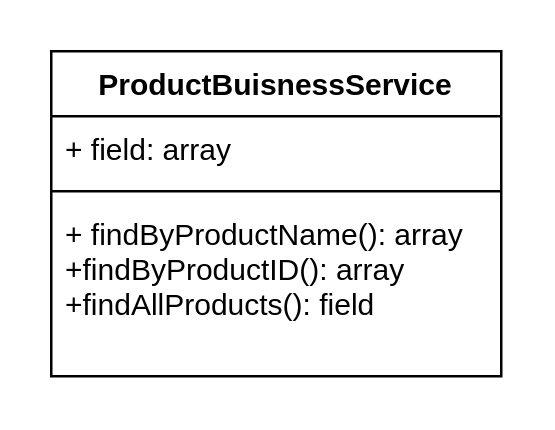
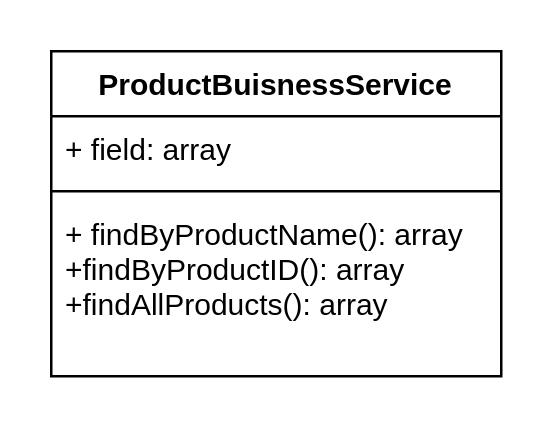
(285, 235) -> (285, 235)
